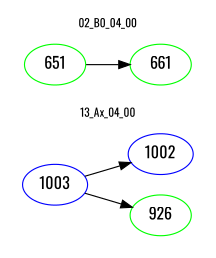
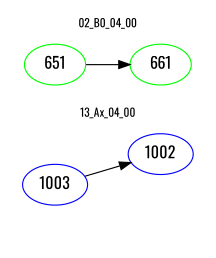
(161, 215) -> none
